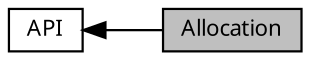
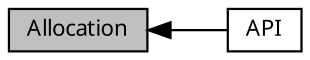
(134, 30) -> (199, 30)
